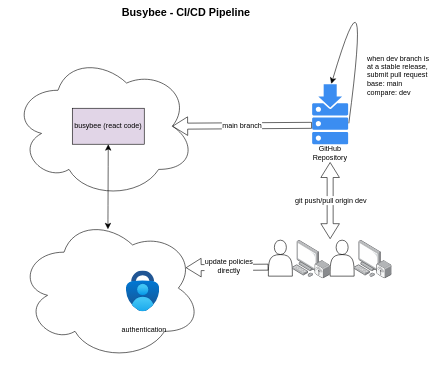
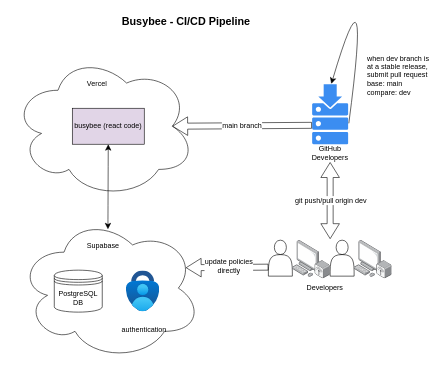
(186, 12) -> (186, 21)
none -> (97, 84)
(330, 153) -> (330, 153)
none -> (103, 246)
none -> (325, 288)
none -> (78, 291)
